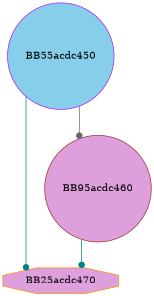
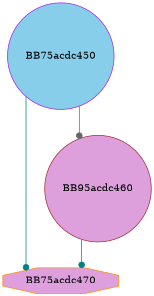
(61, 56) -> (61, 56)
(61, 281) -> (61, 281)
